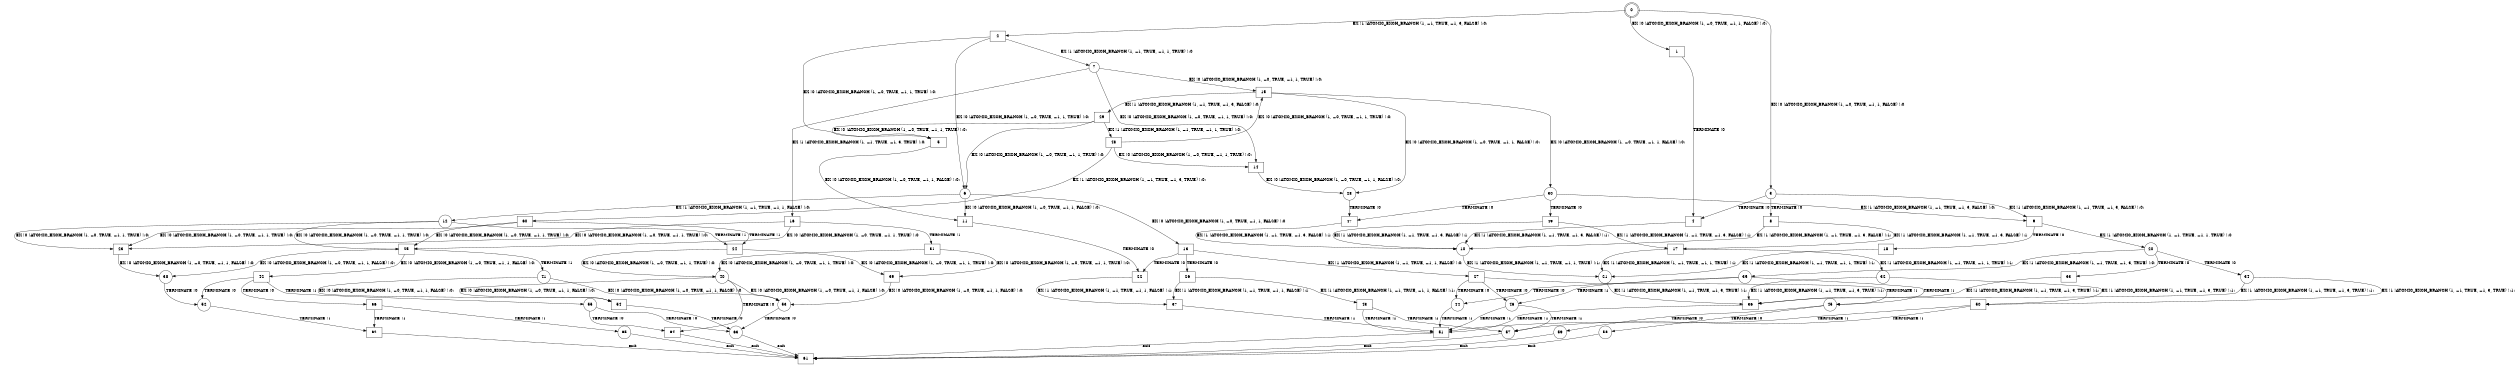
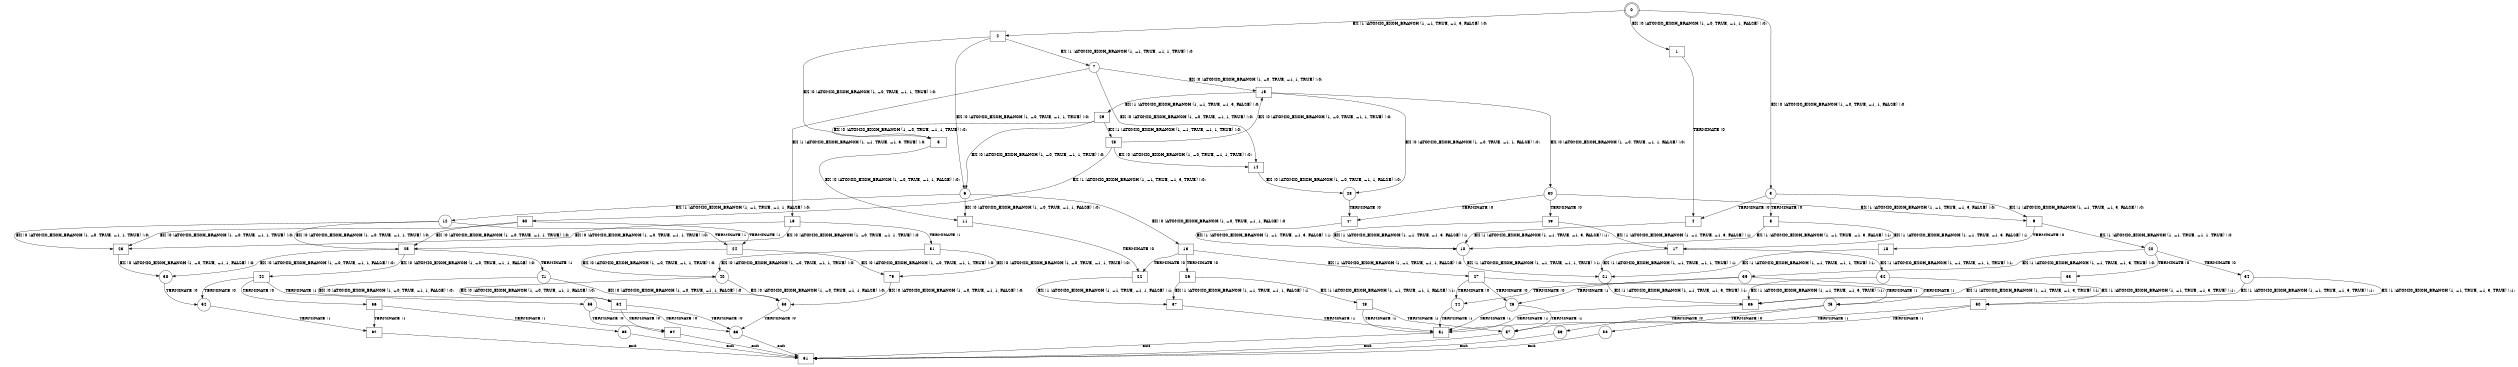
(892, 277) -> (892, 277)
(733, 323) -> (634, 324)
